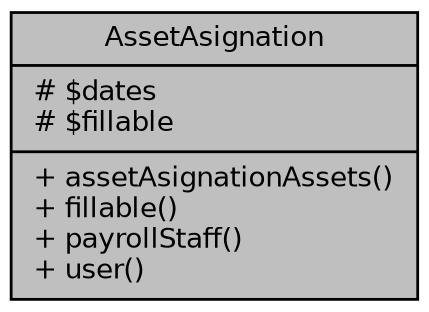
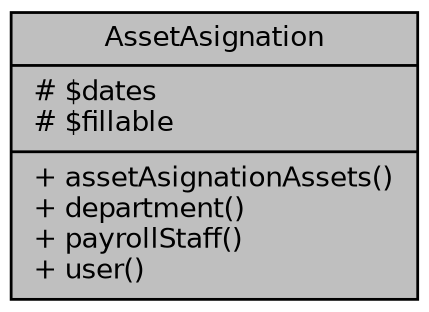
(106, 209) -> (139, 209)
